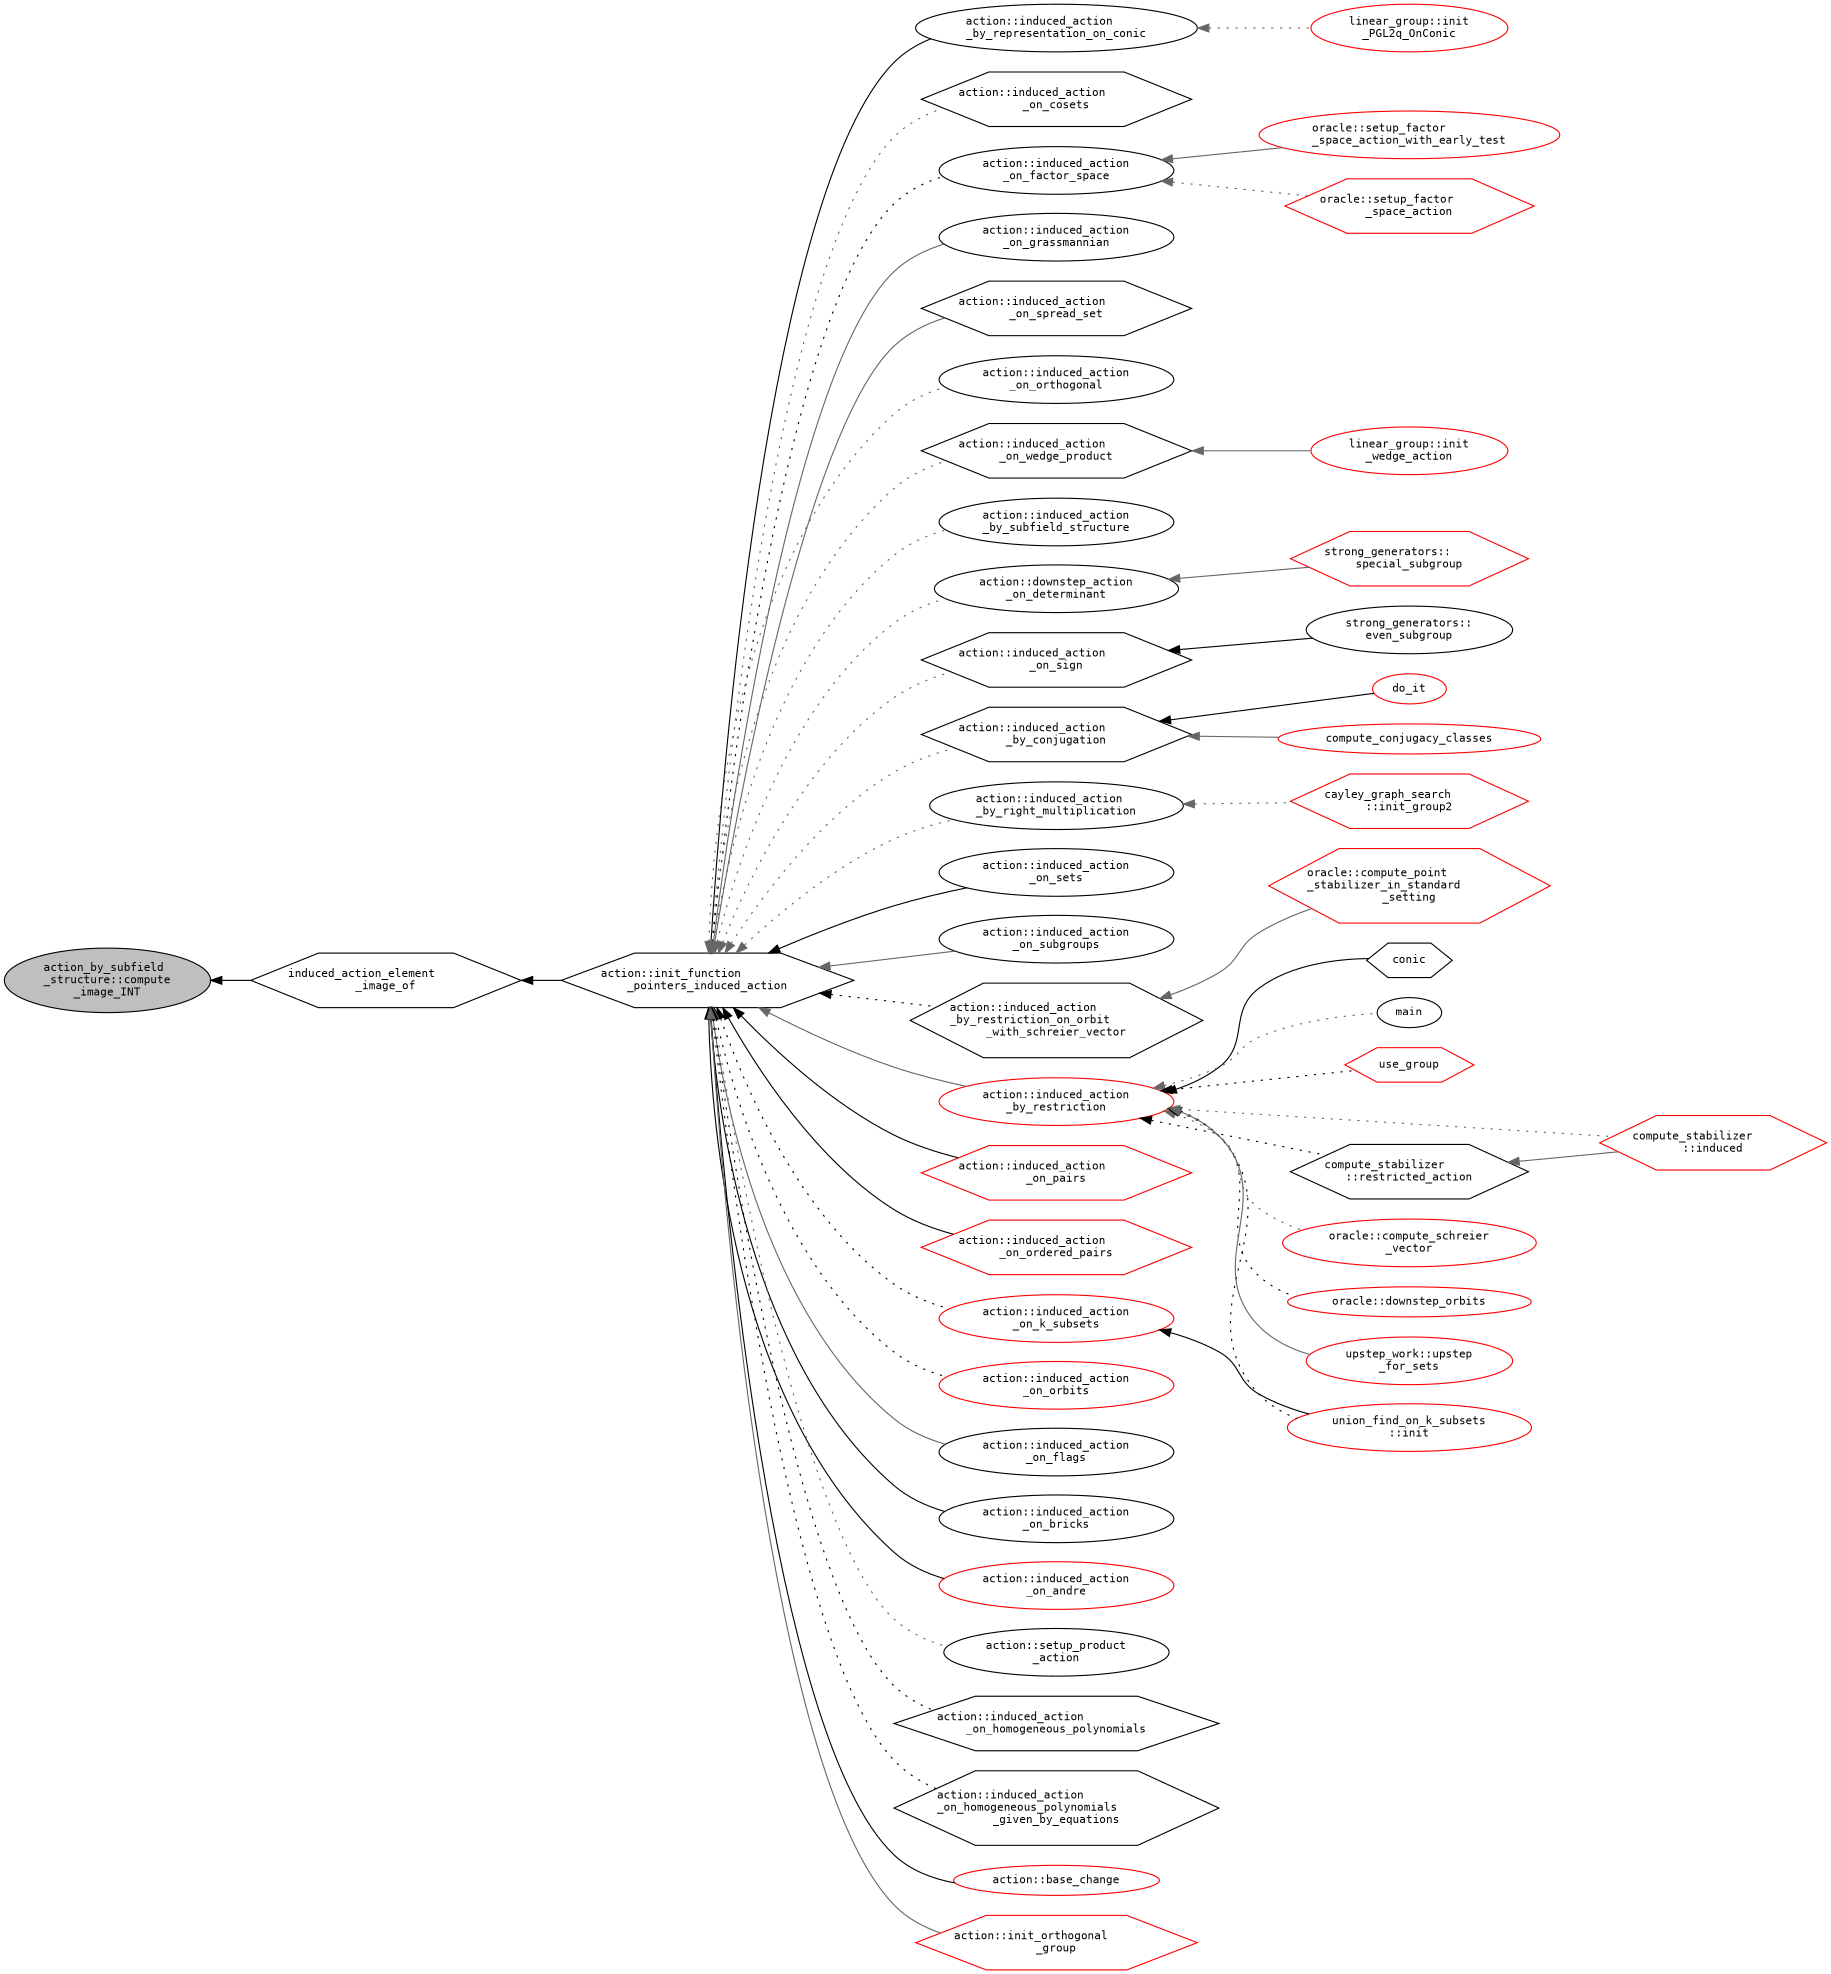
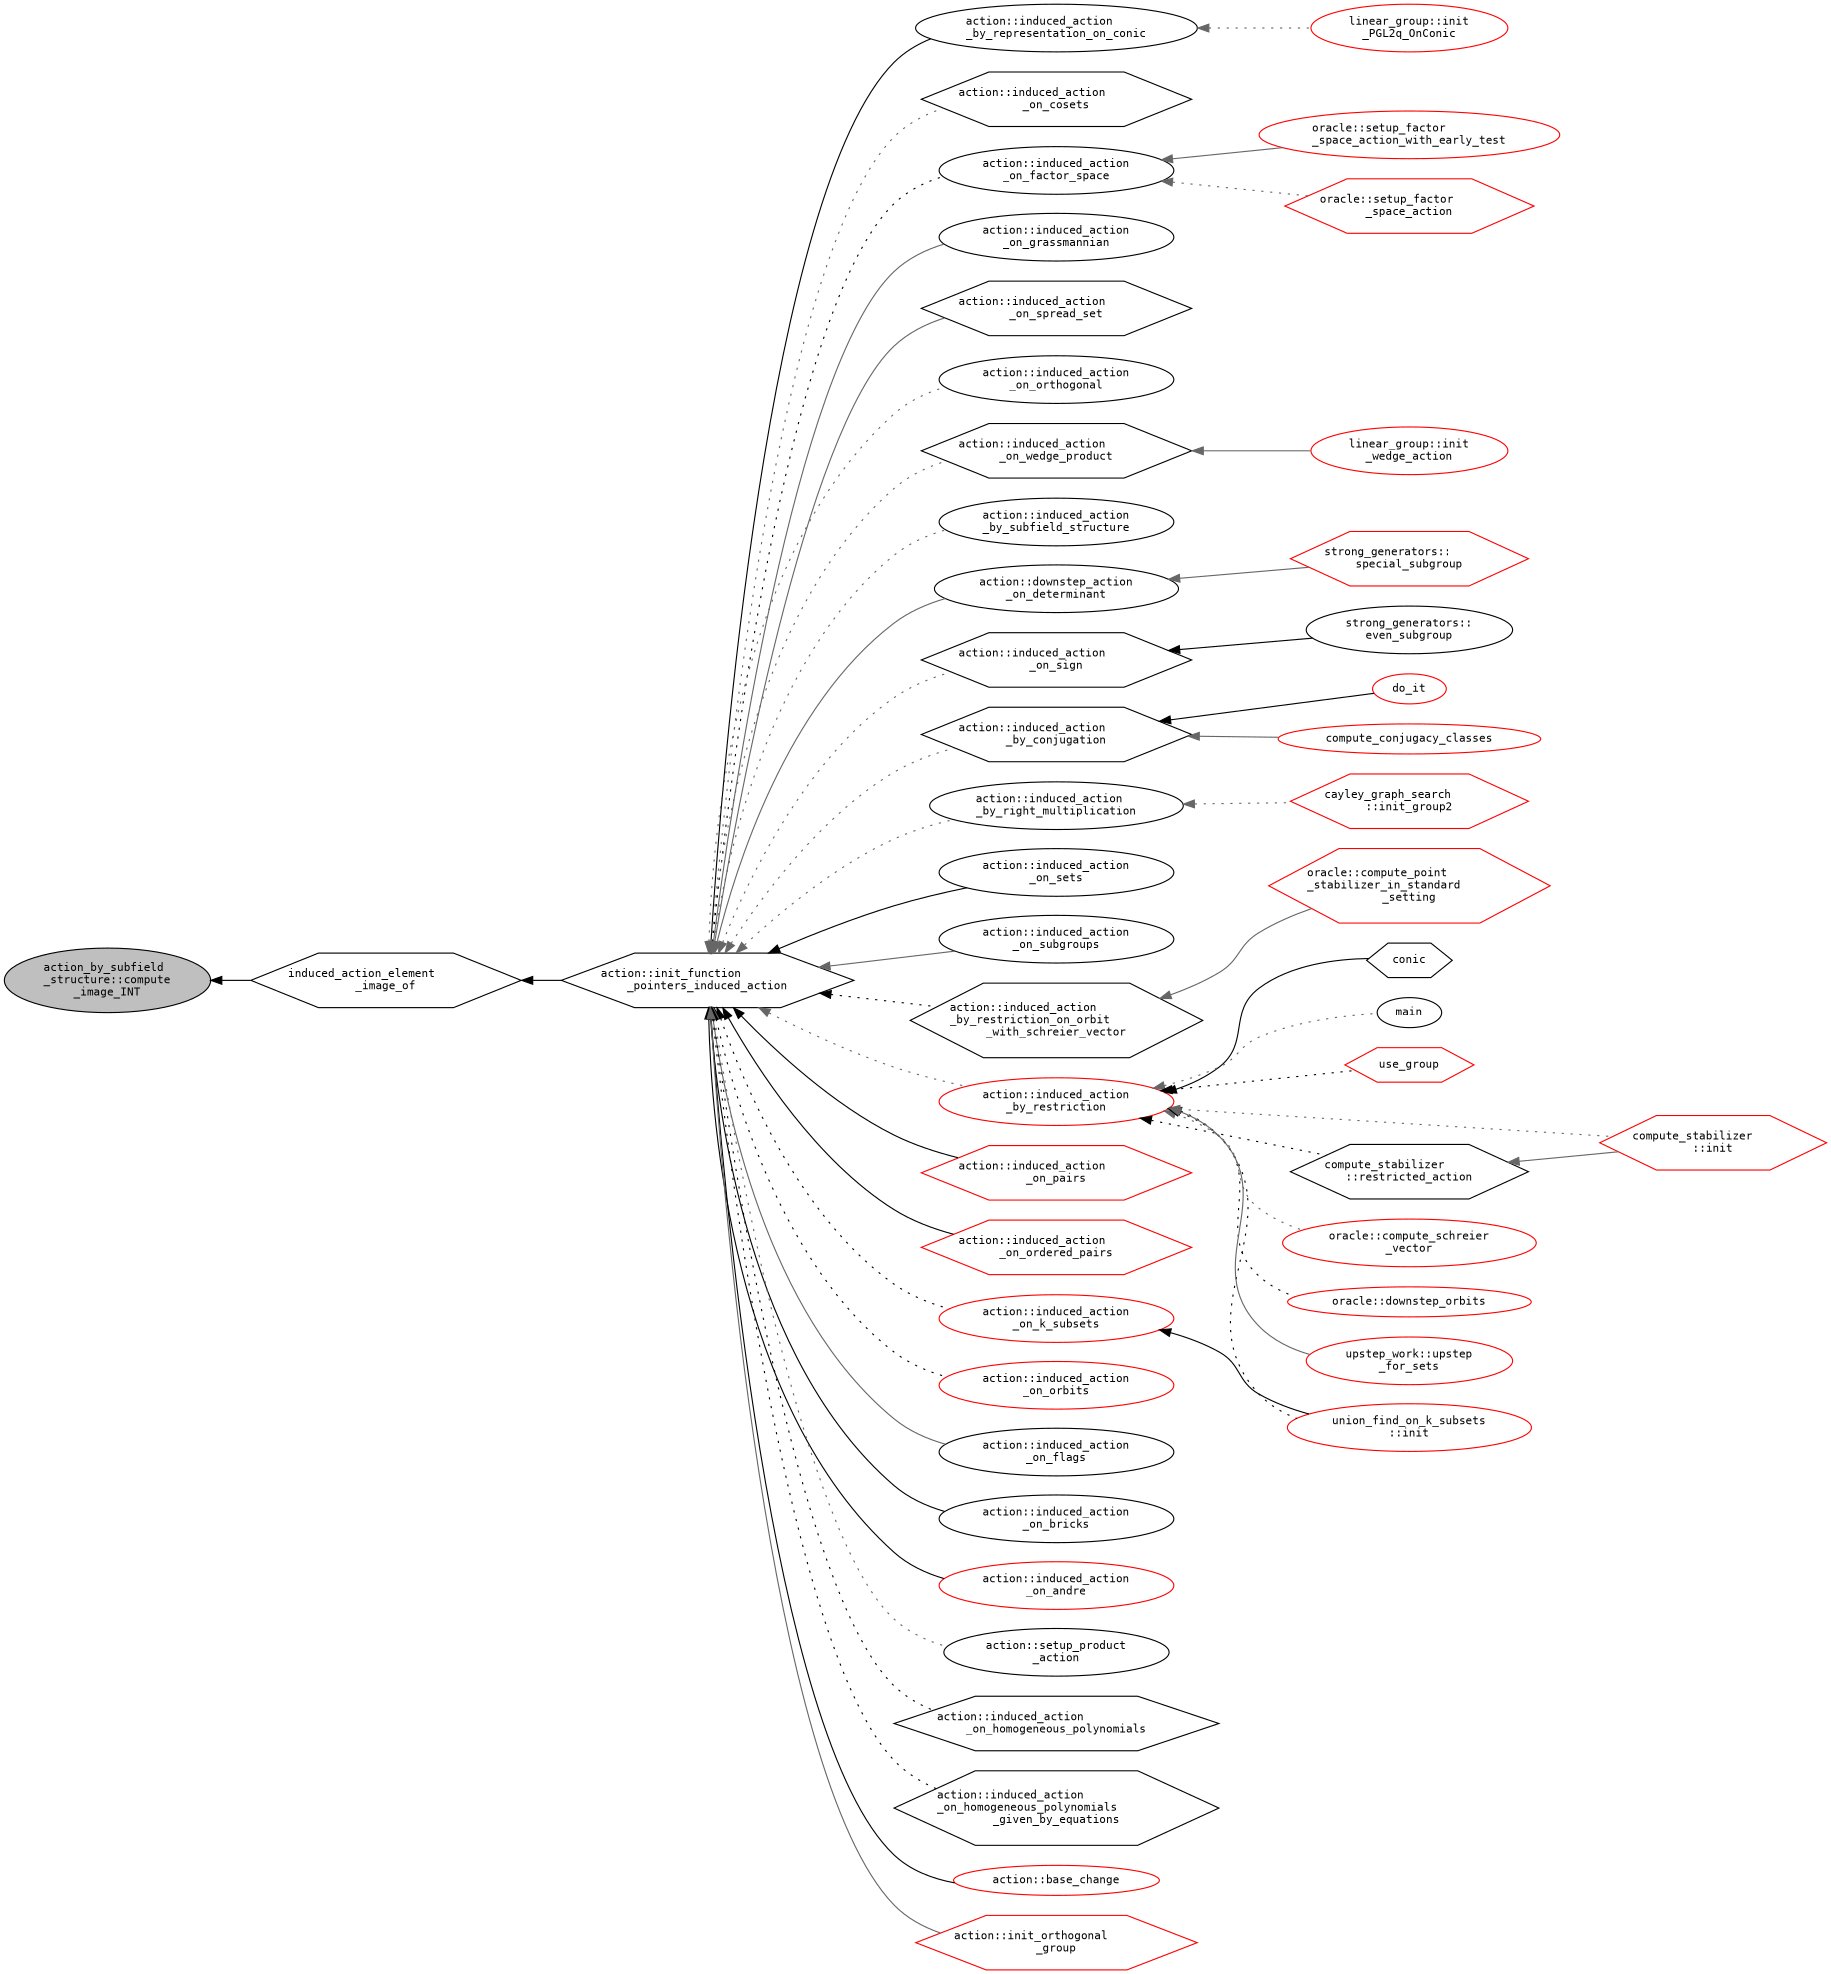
(794, 743) -> (794, 743)
(865, 1057) -> (865, 1057)
(1713, 1143) -> (1713, 1143)
